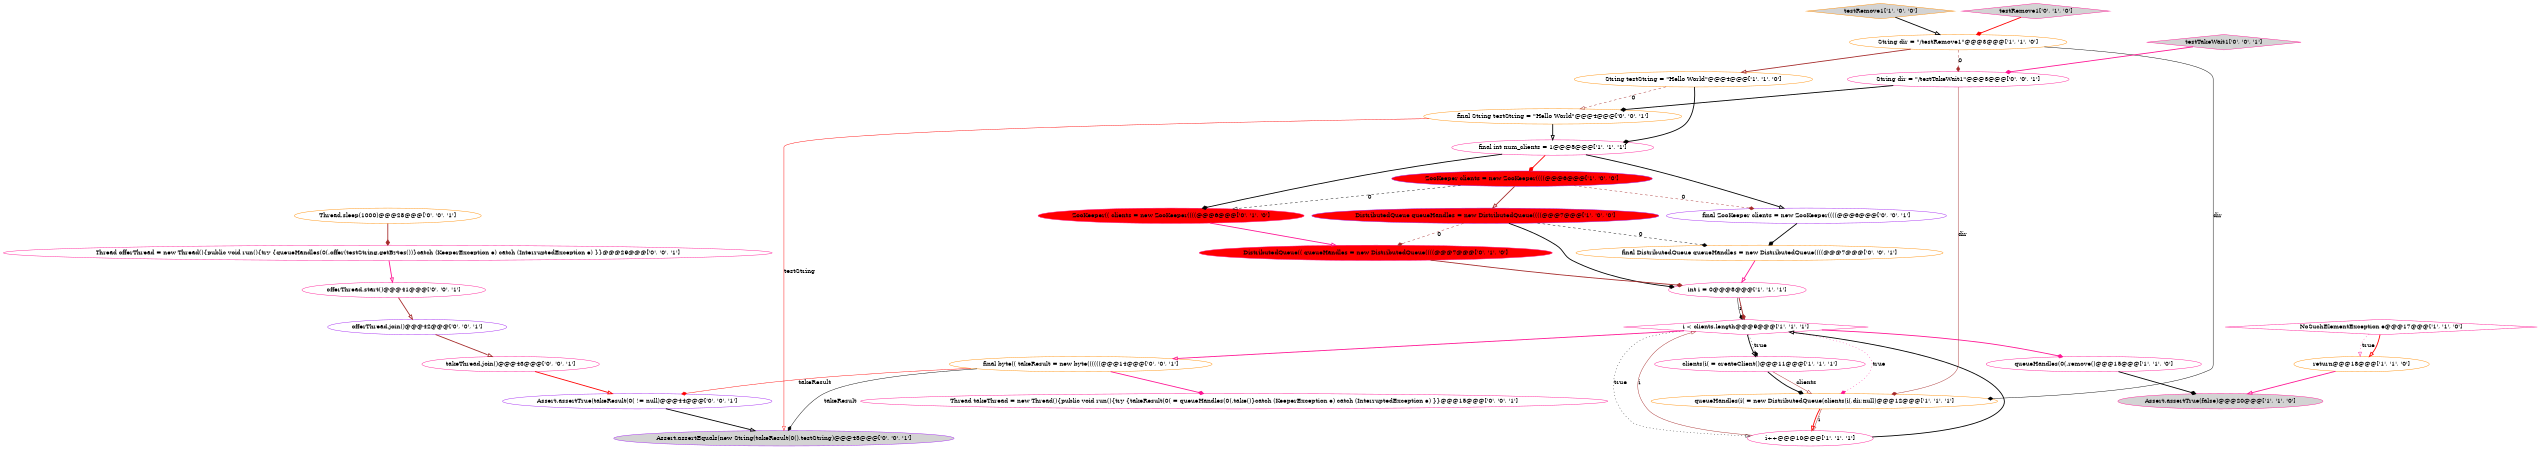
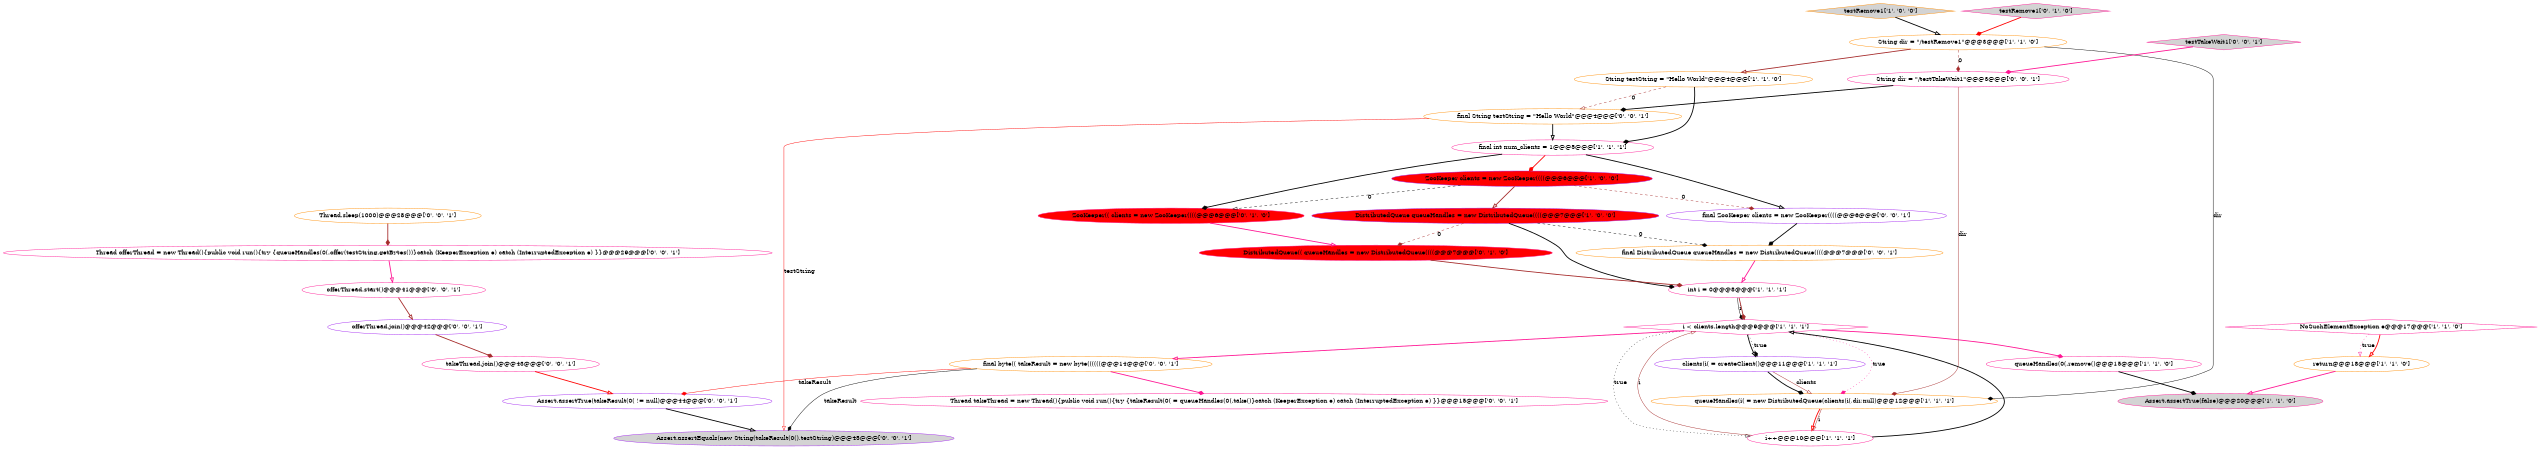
(462, 345) -> (462, 345)
(1760, 364) -> (1760, 364)
